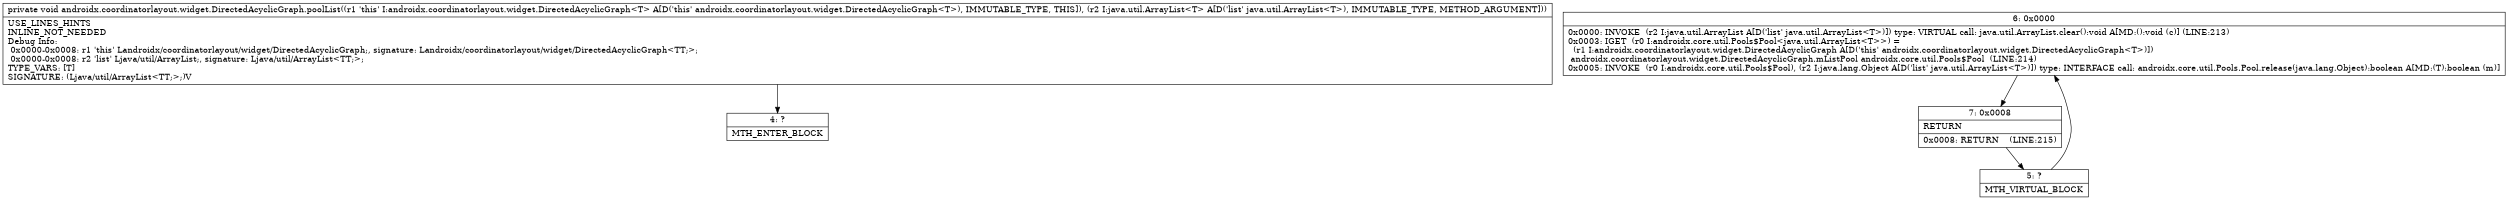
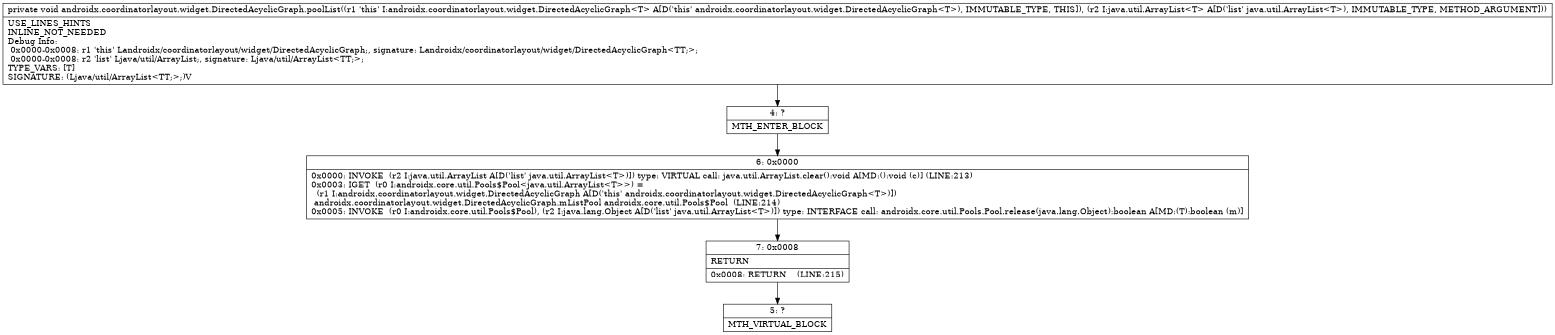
(2071, 127) -> (778, 142)
